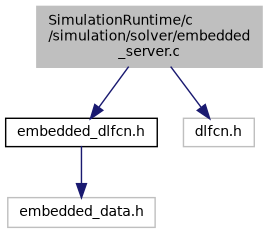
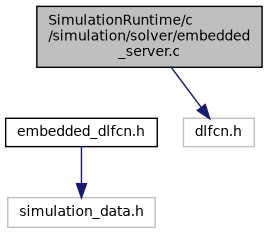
(149, 37) -> (149, 37)
(114, 87) -> none
(81, 212) -> (81, 212)
